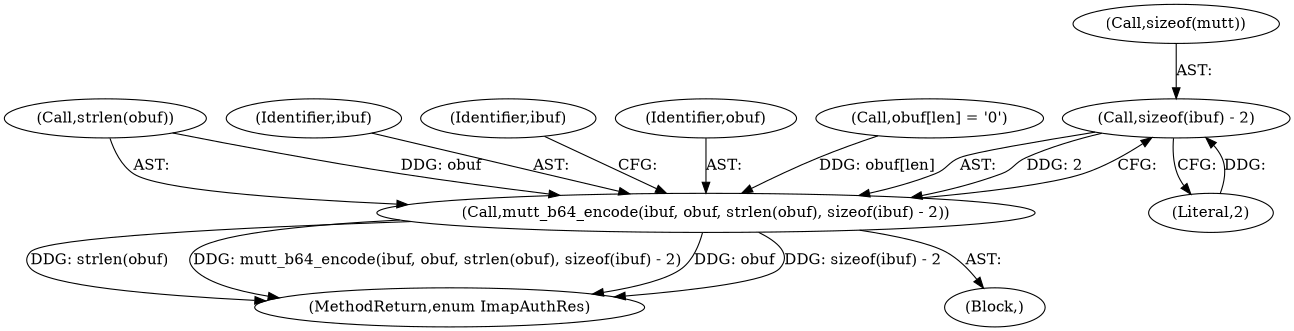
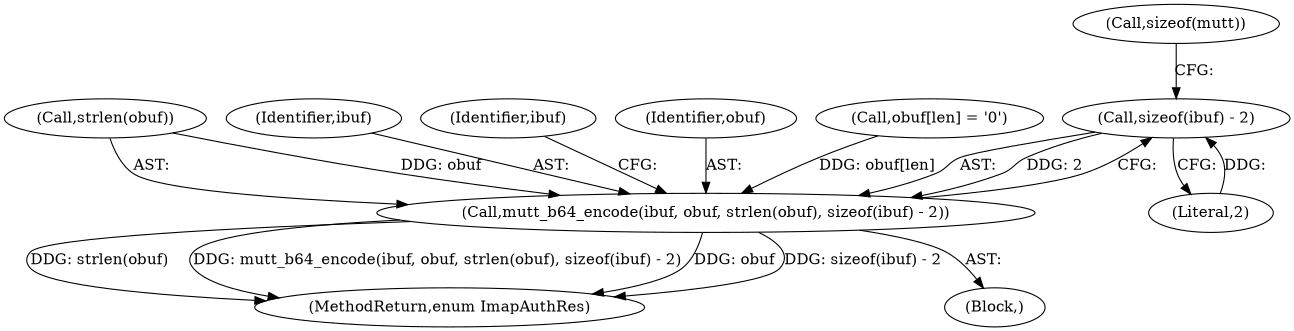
(1197, 71) -> (1197, 71)
